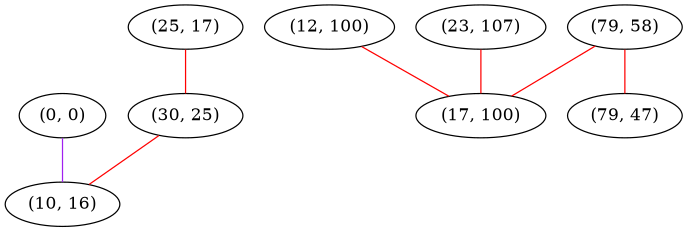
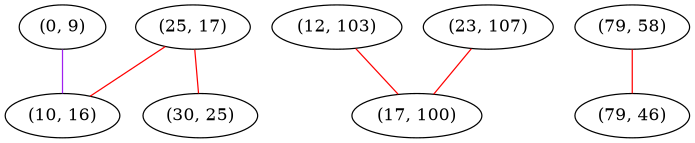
(330, 27) -> (337, 27)
(553, 71) -> none
(63, 116) -> (63, 27)
(625, 116) -> (632, 116)
(124, 160) -> (128, 71)
